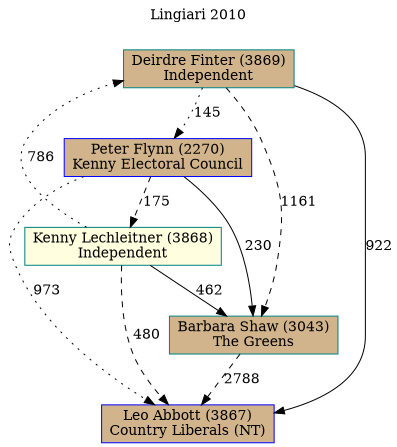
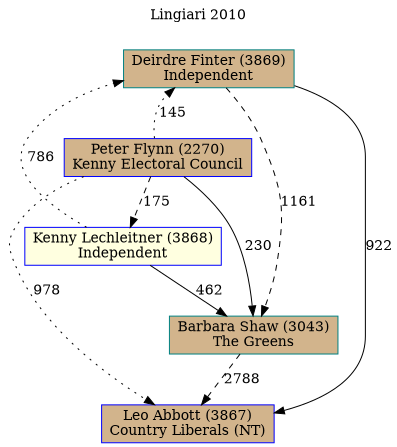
(193, 110) -> (156, 115)
(123, 246) -> (123, 246)
(47, 291) -> (47, 291)
(127, 336) -> none
